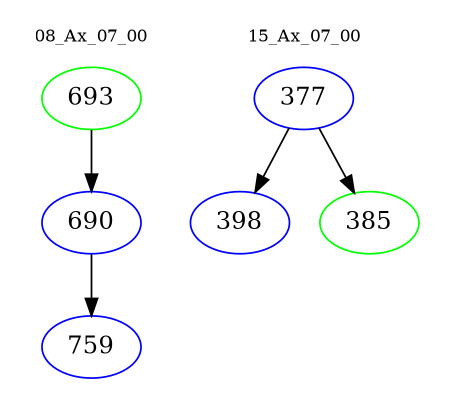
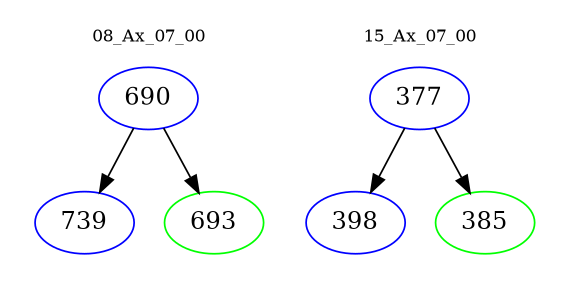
(91, 152) -> (177, 153)
(91, 347) -> (85, 223)
